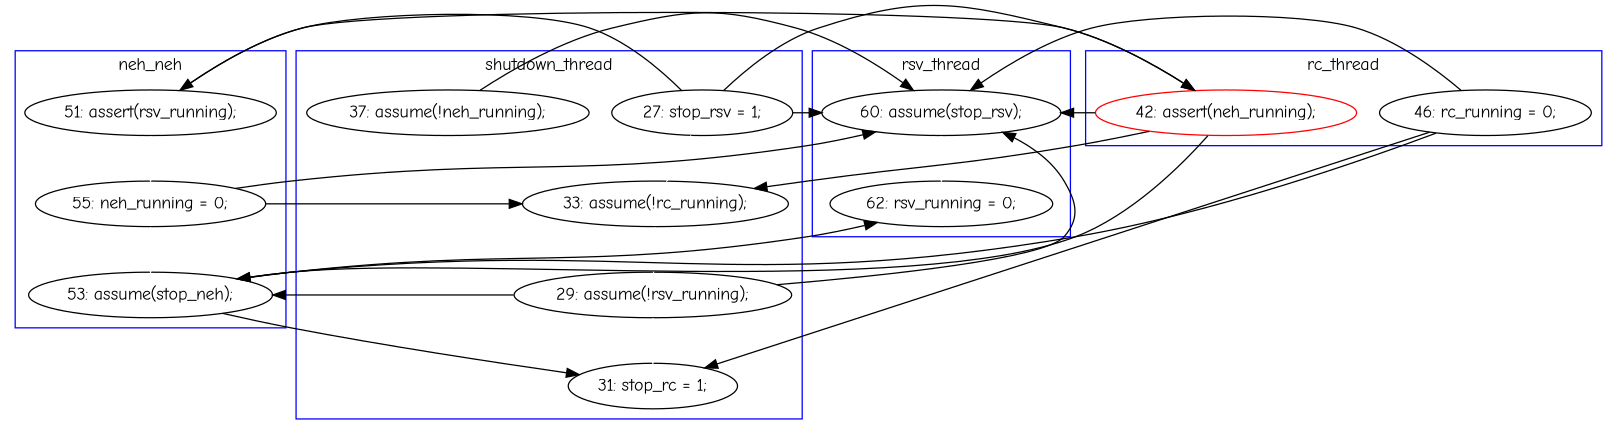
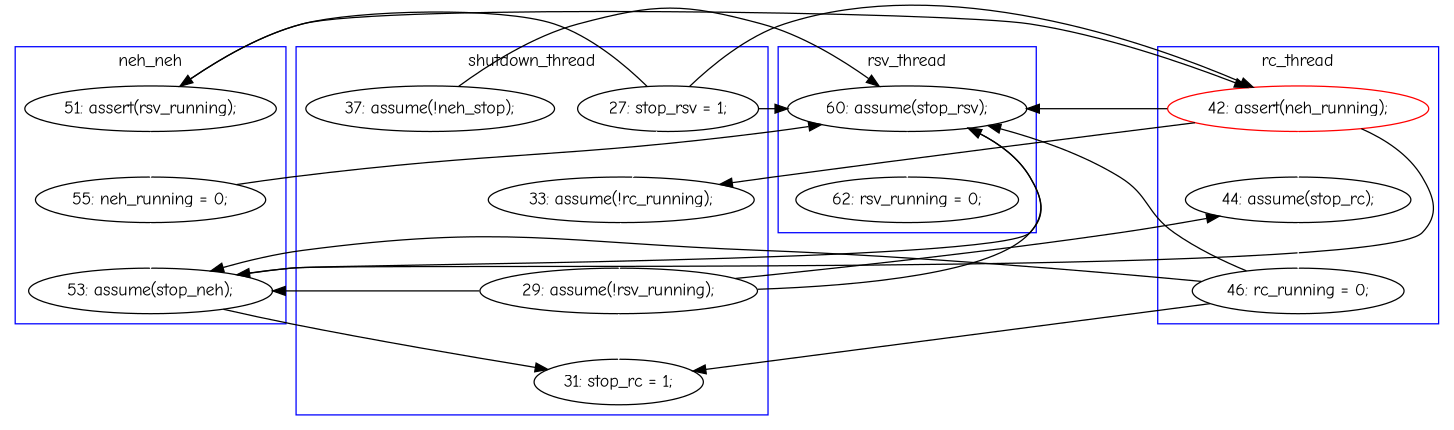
(448, 113) -> (430, 109)
none -> (1298, 200)
(387, 204) -> none
(662, 253) -> (721, 258)
